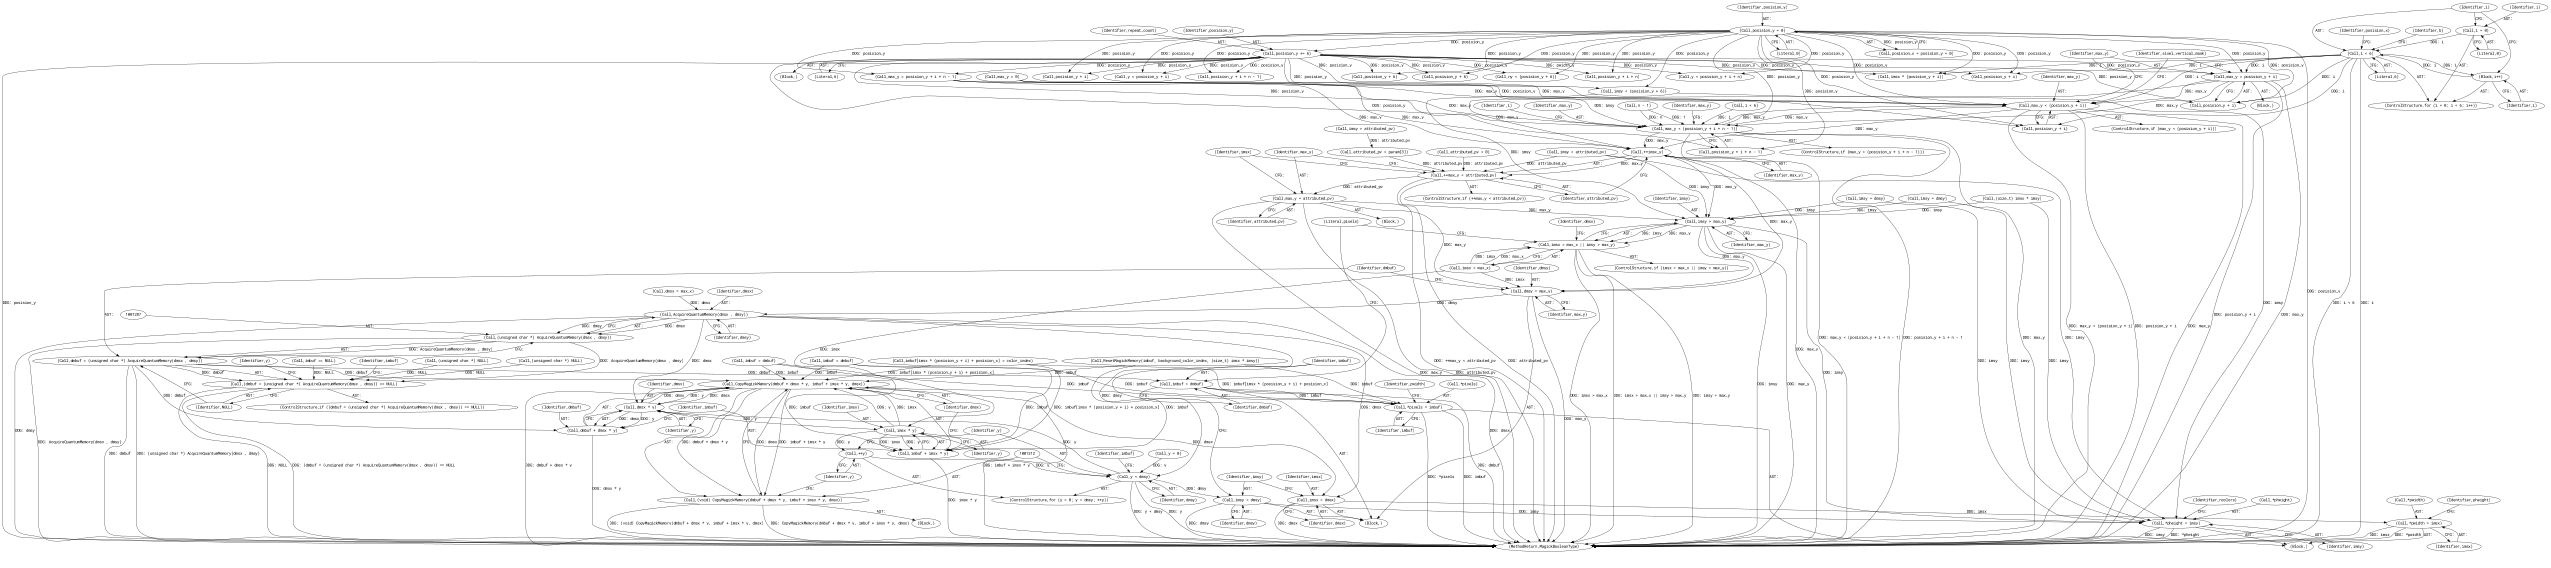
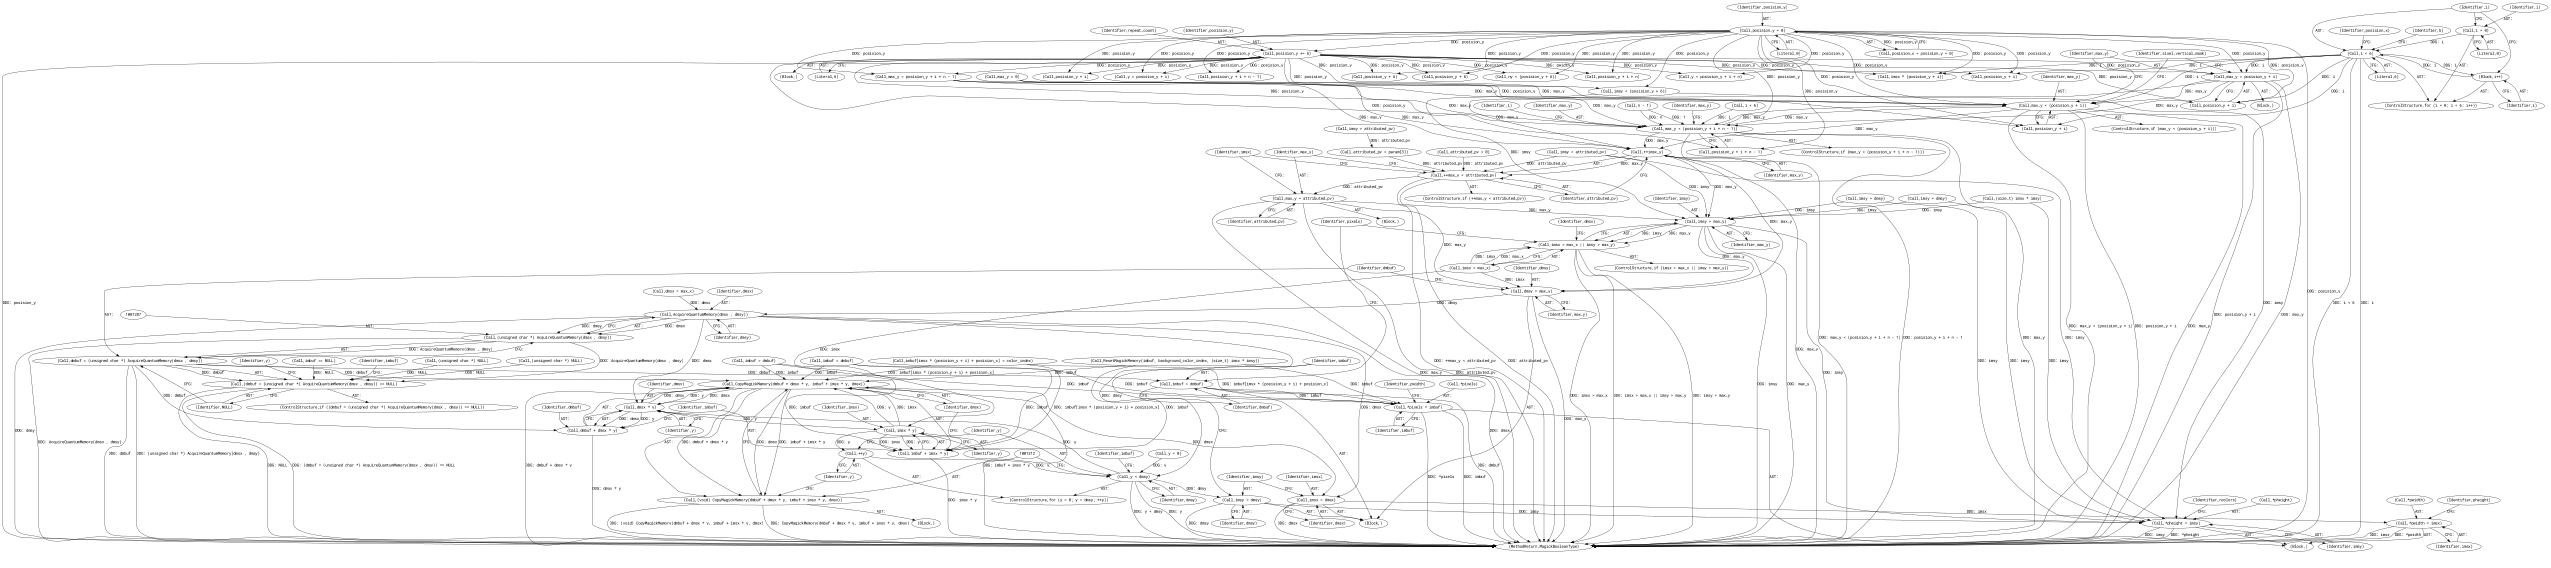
(1604, 106) -> (1604, 106)
(1341, 222) -> (1341, 222)
